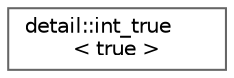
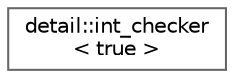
(117, 39) -> (117, 39)
